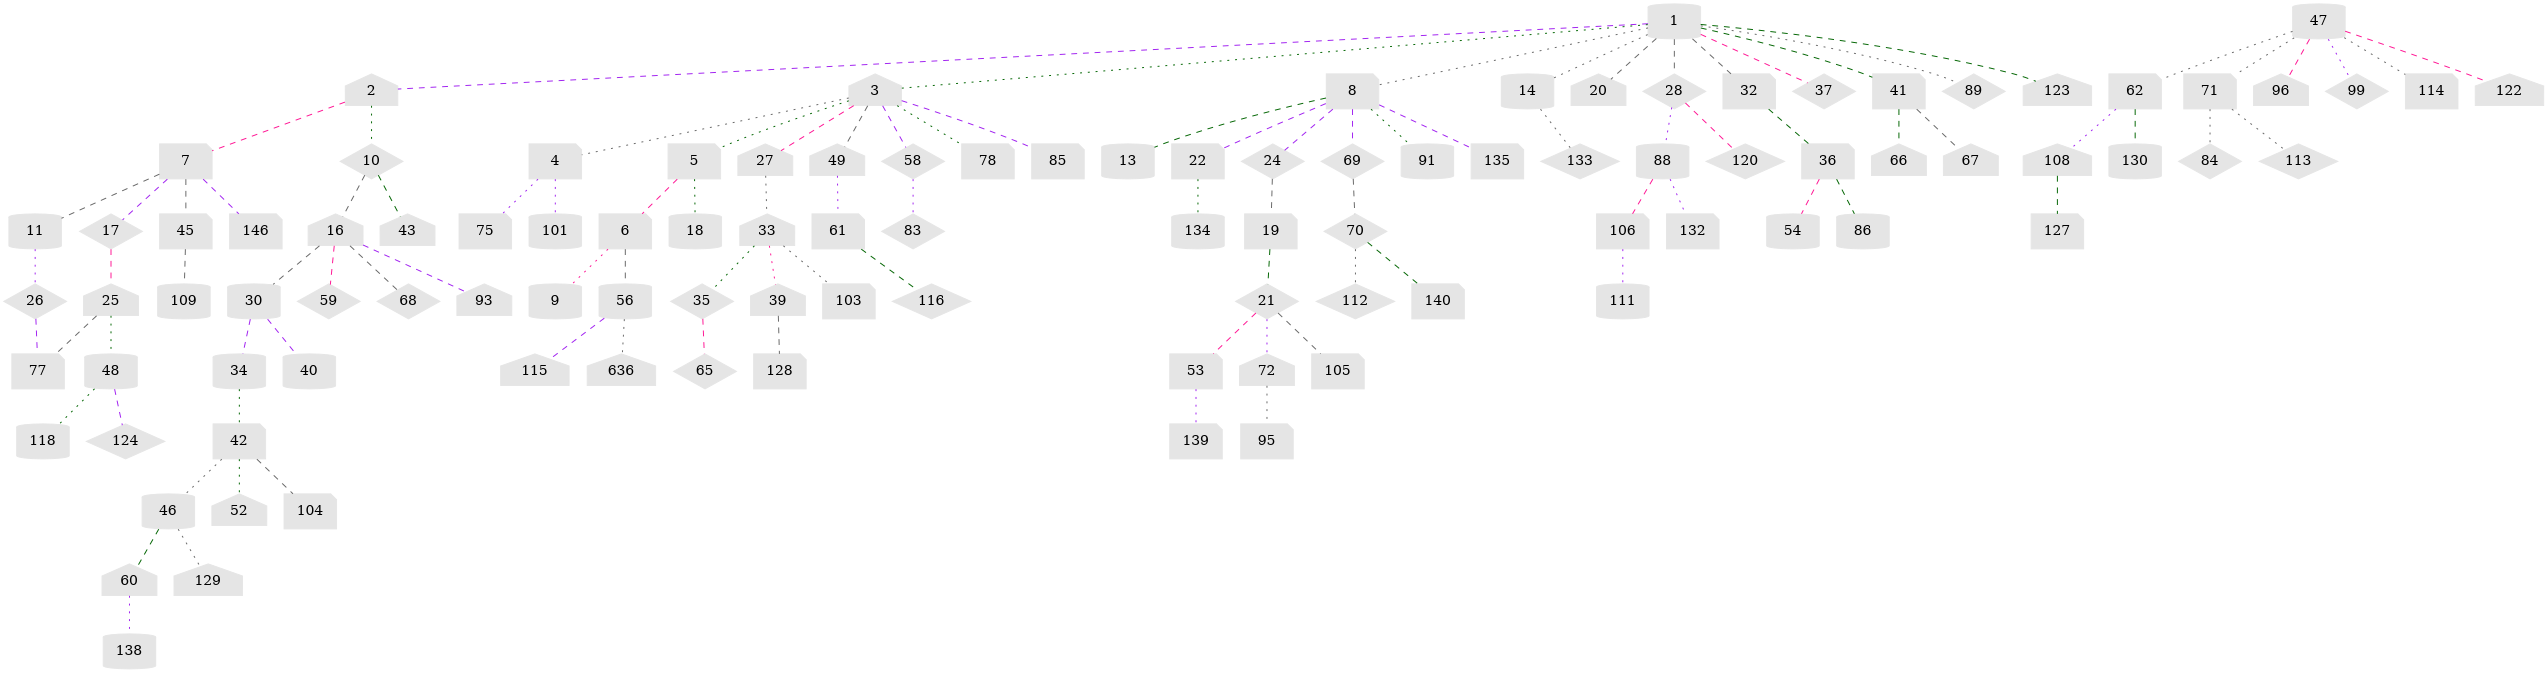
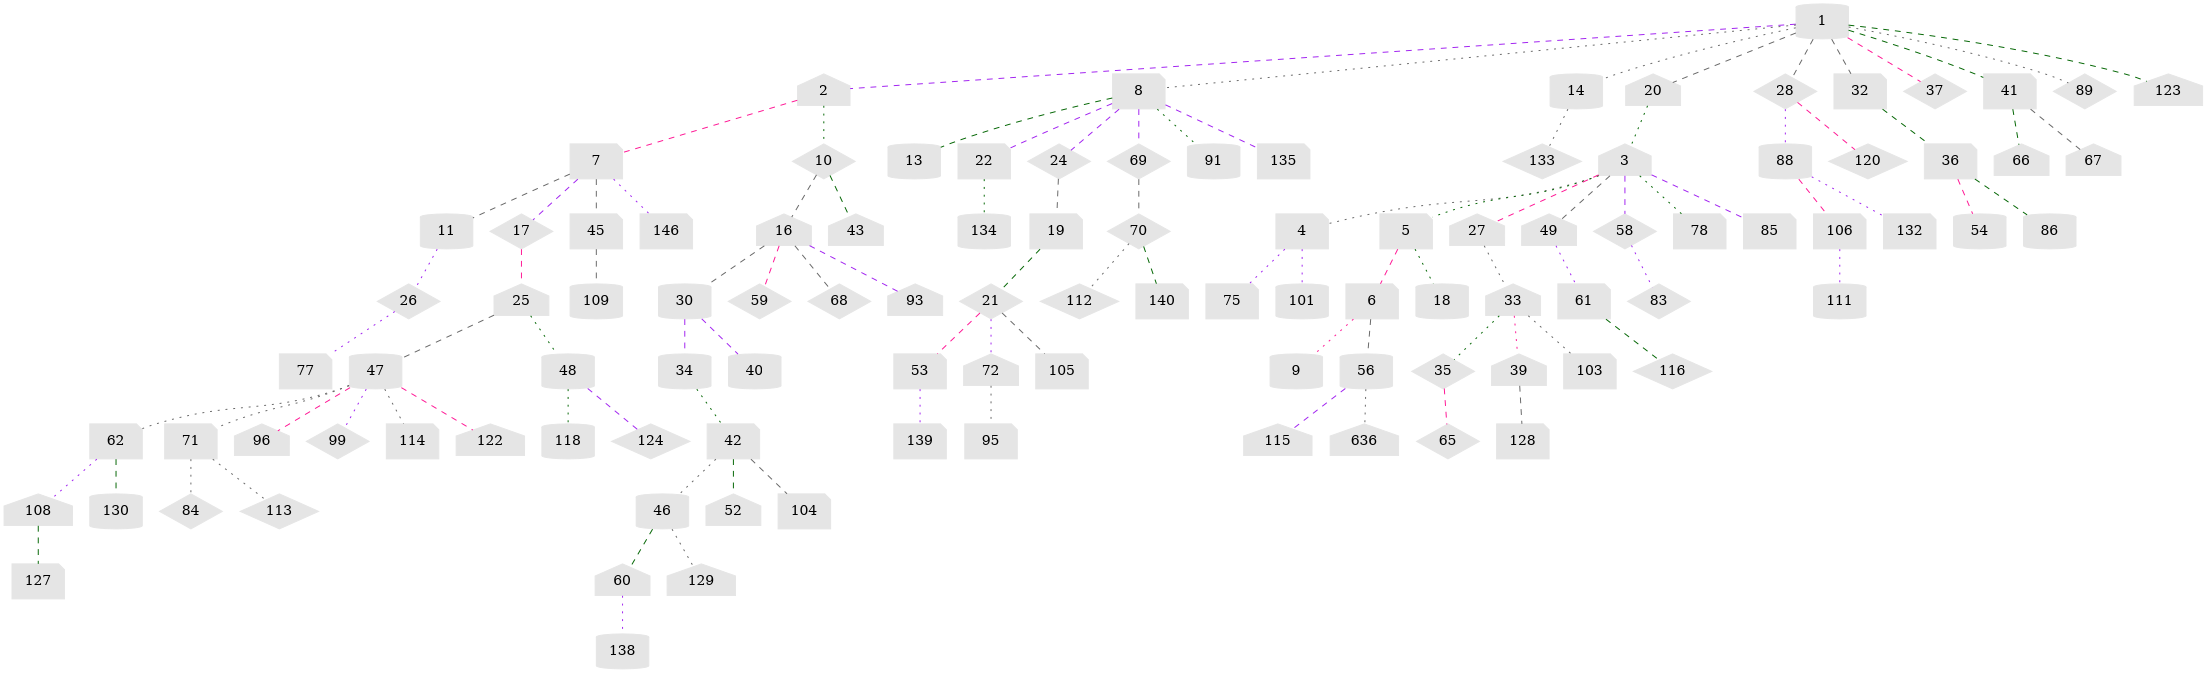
(1275, 56) -> (1639, 126)
(221, 196) -> (631, 196)
(76, 335) -> (448, 337)
(37, 336) -> (363, 333)
(239, 476) -> (733, 476)
